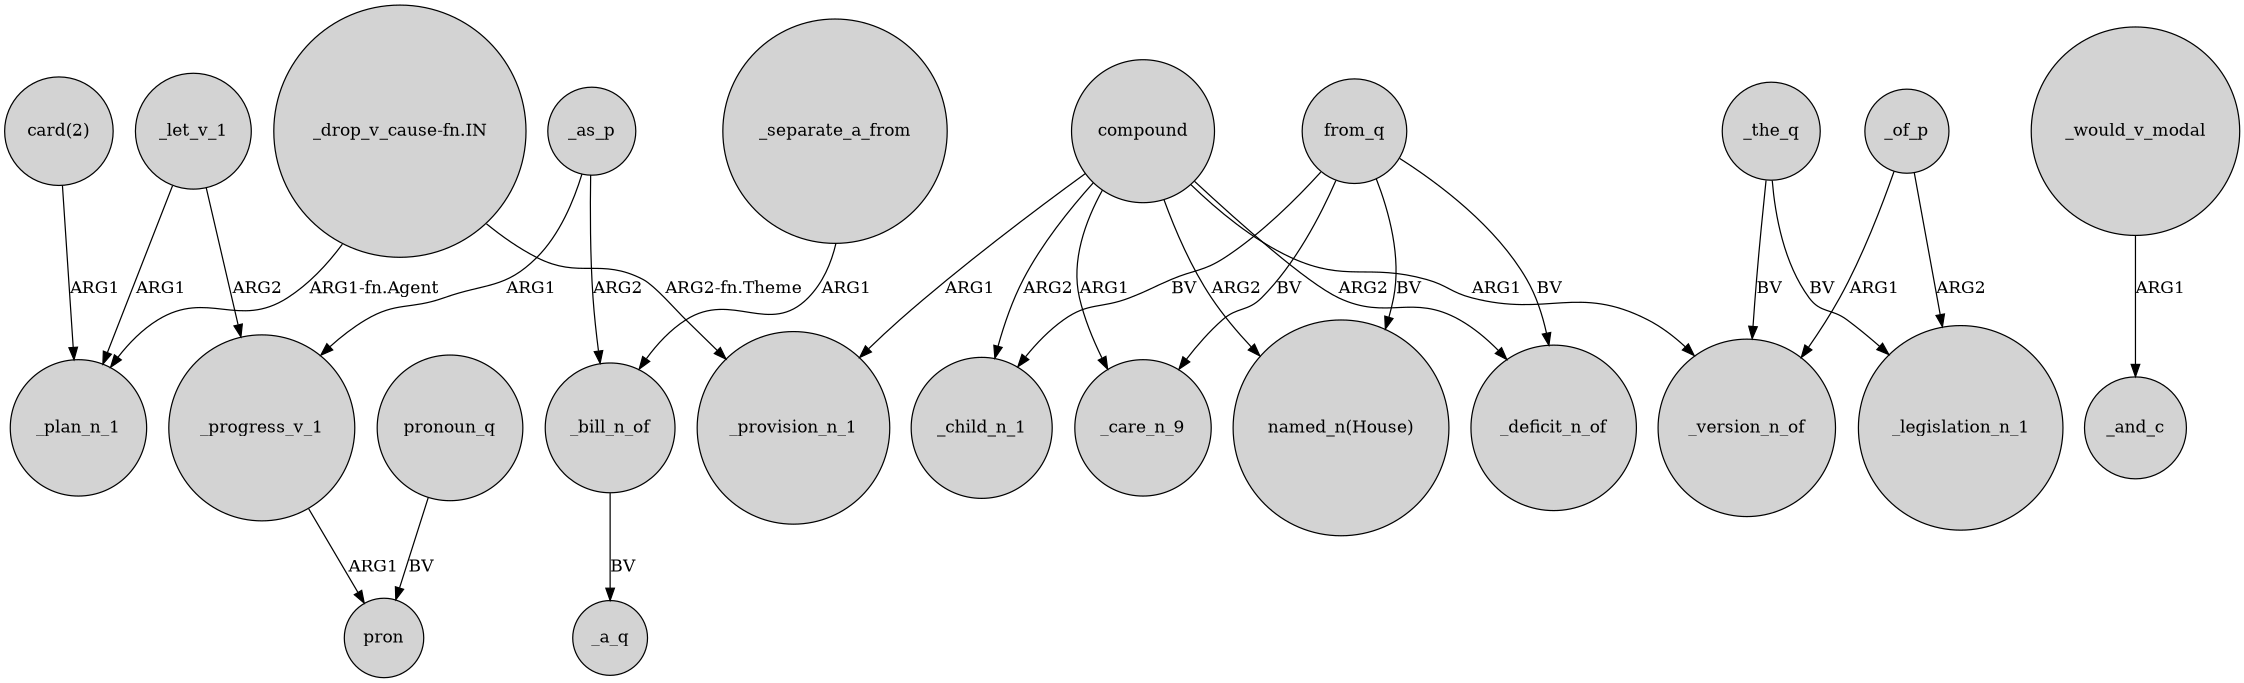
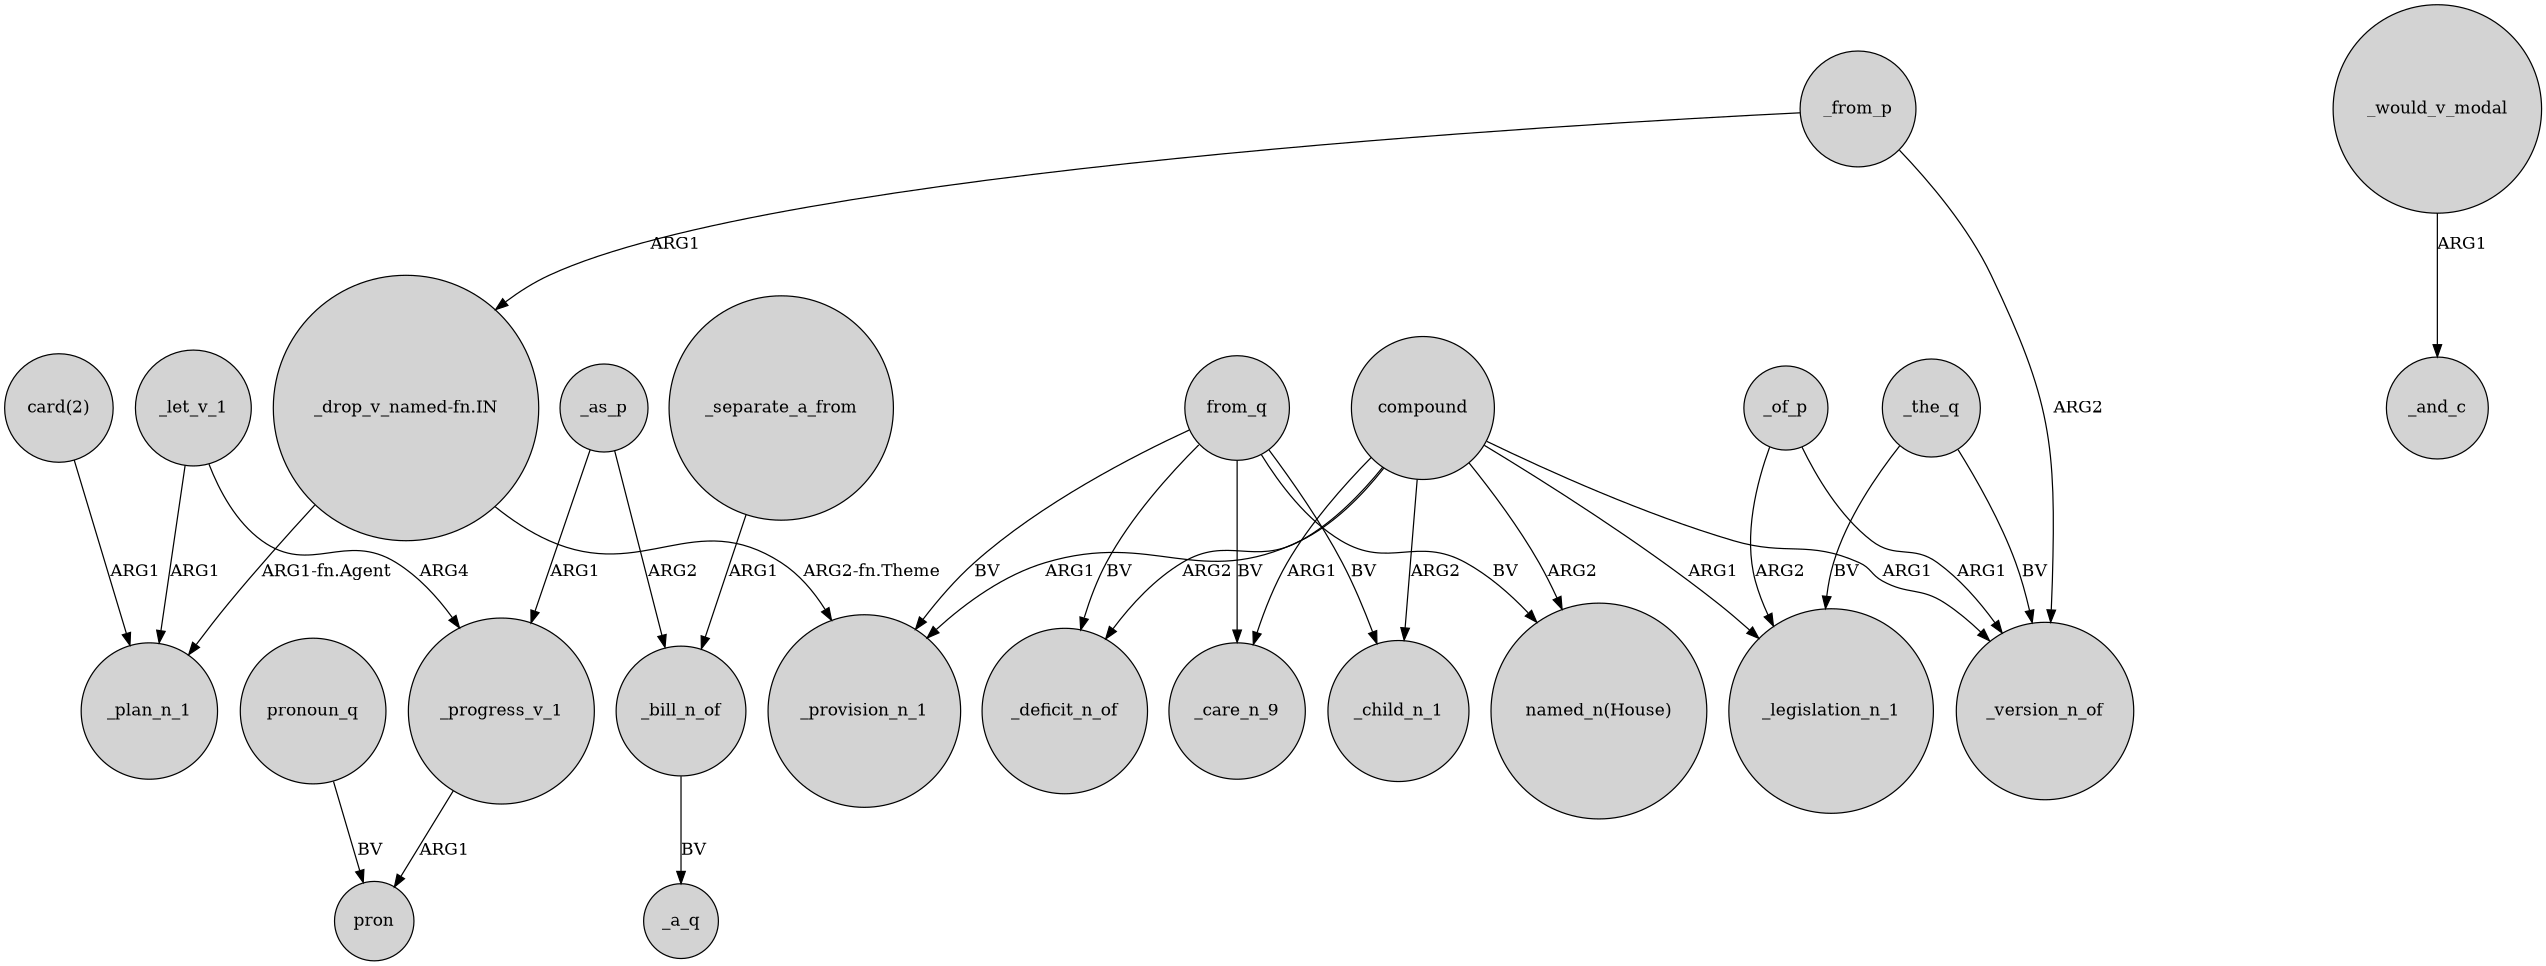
none -> (1858, 109)
(400, 131) -> (406, 408)
(258, 289) -> (445, 572)
none -> (1045, 509)
none -> (1621, 533)
